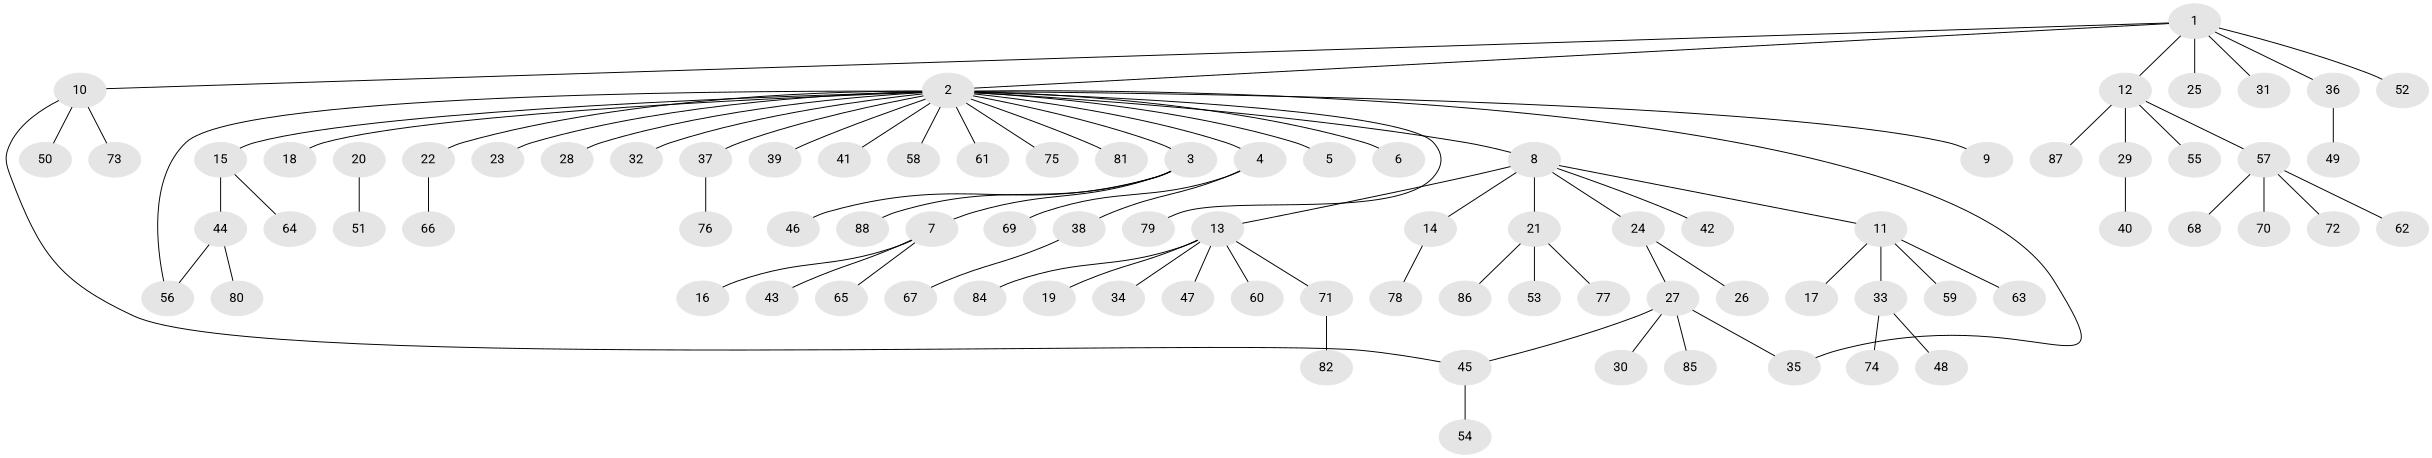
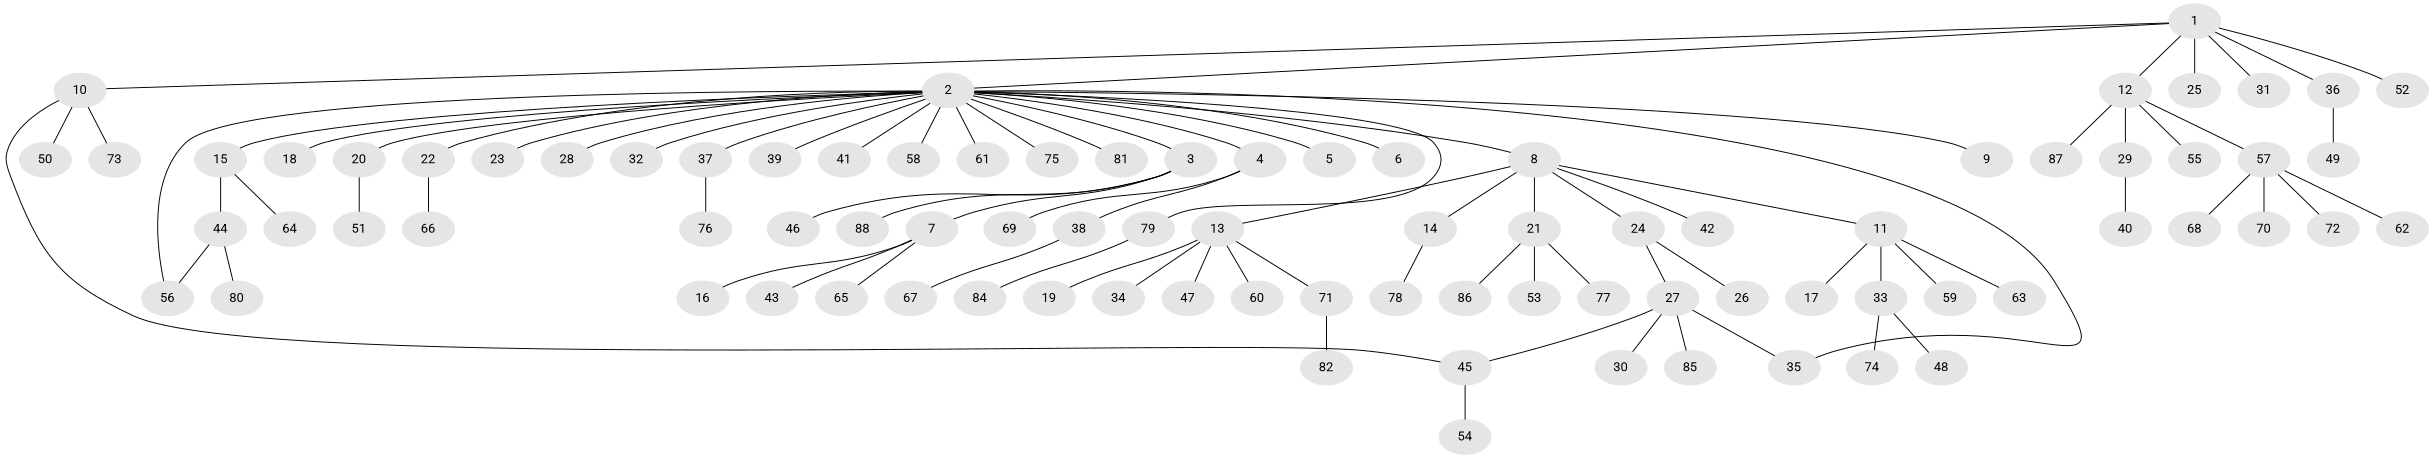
none -> (513, 123)
(1099, 264) -> (1064, 264)
